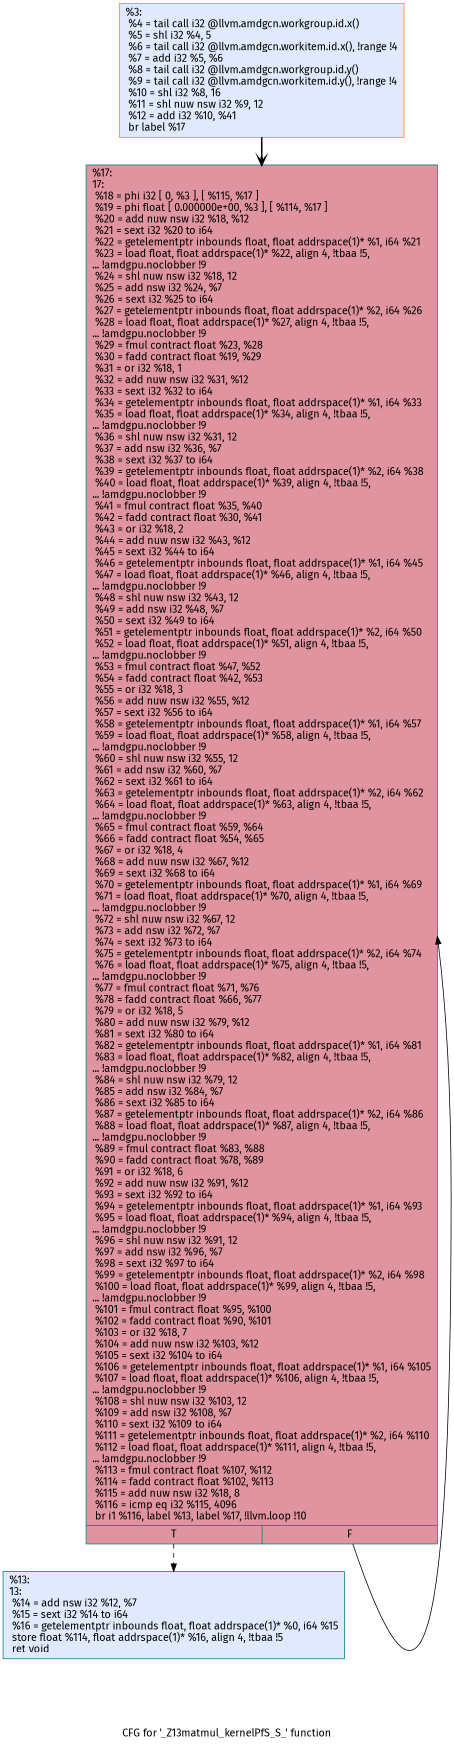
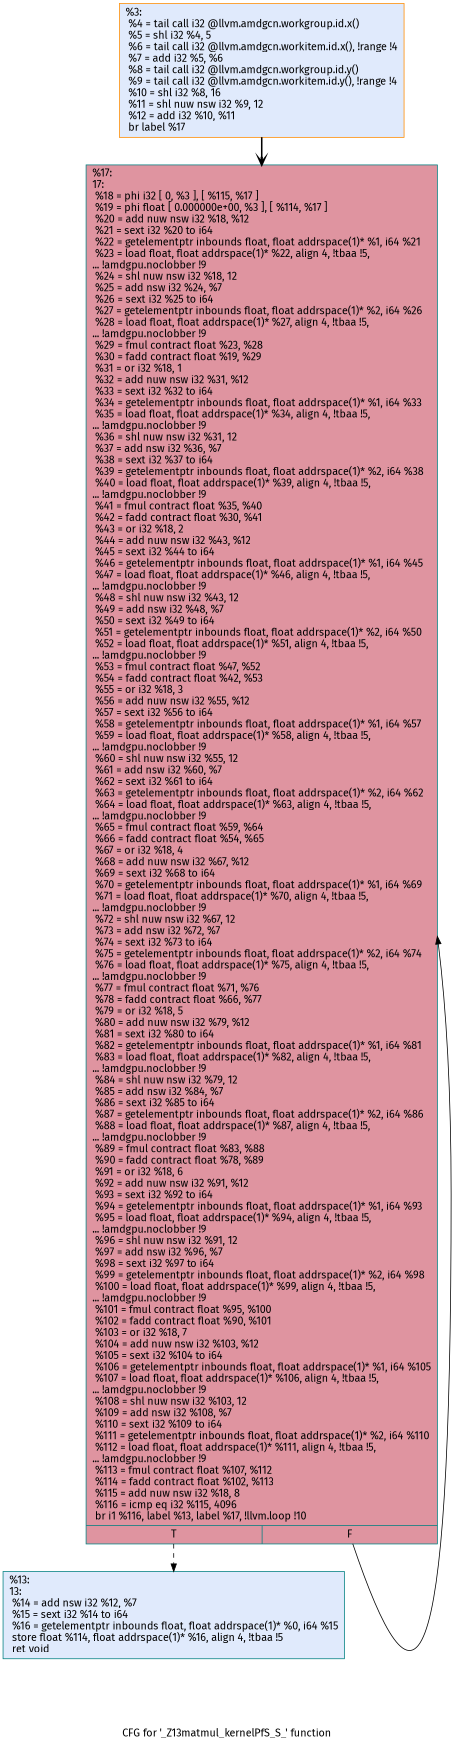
(181, 116) -> (181, 116)
